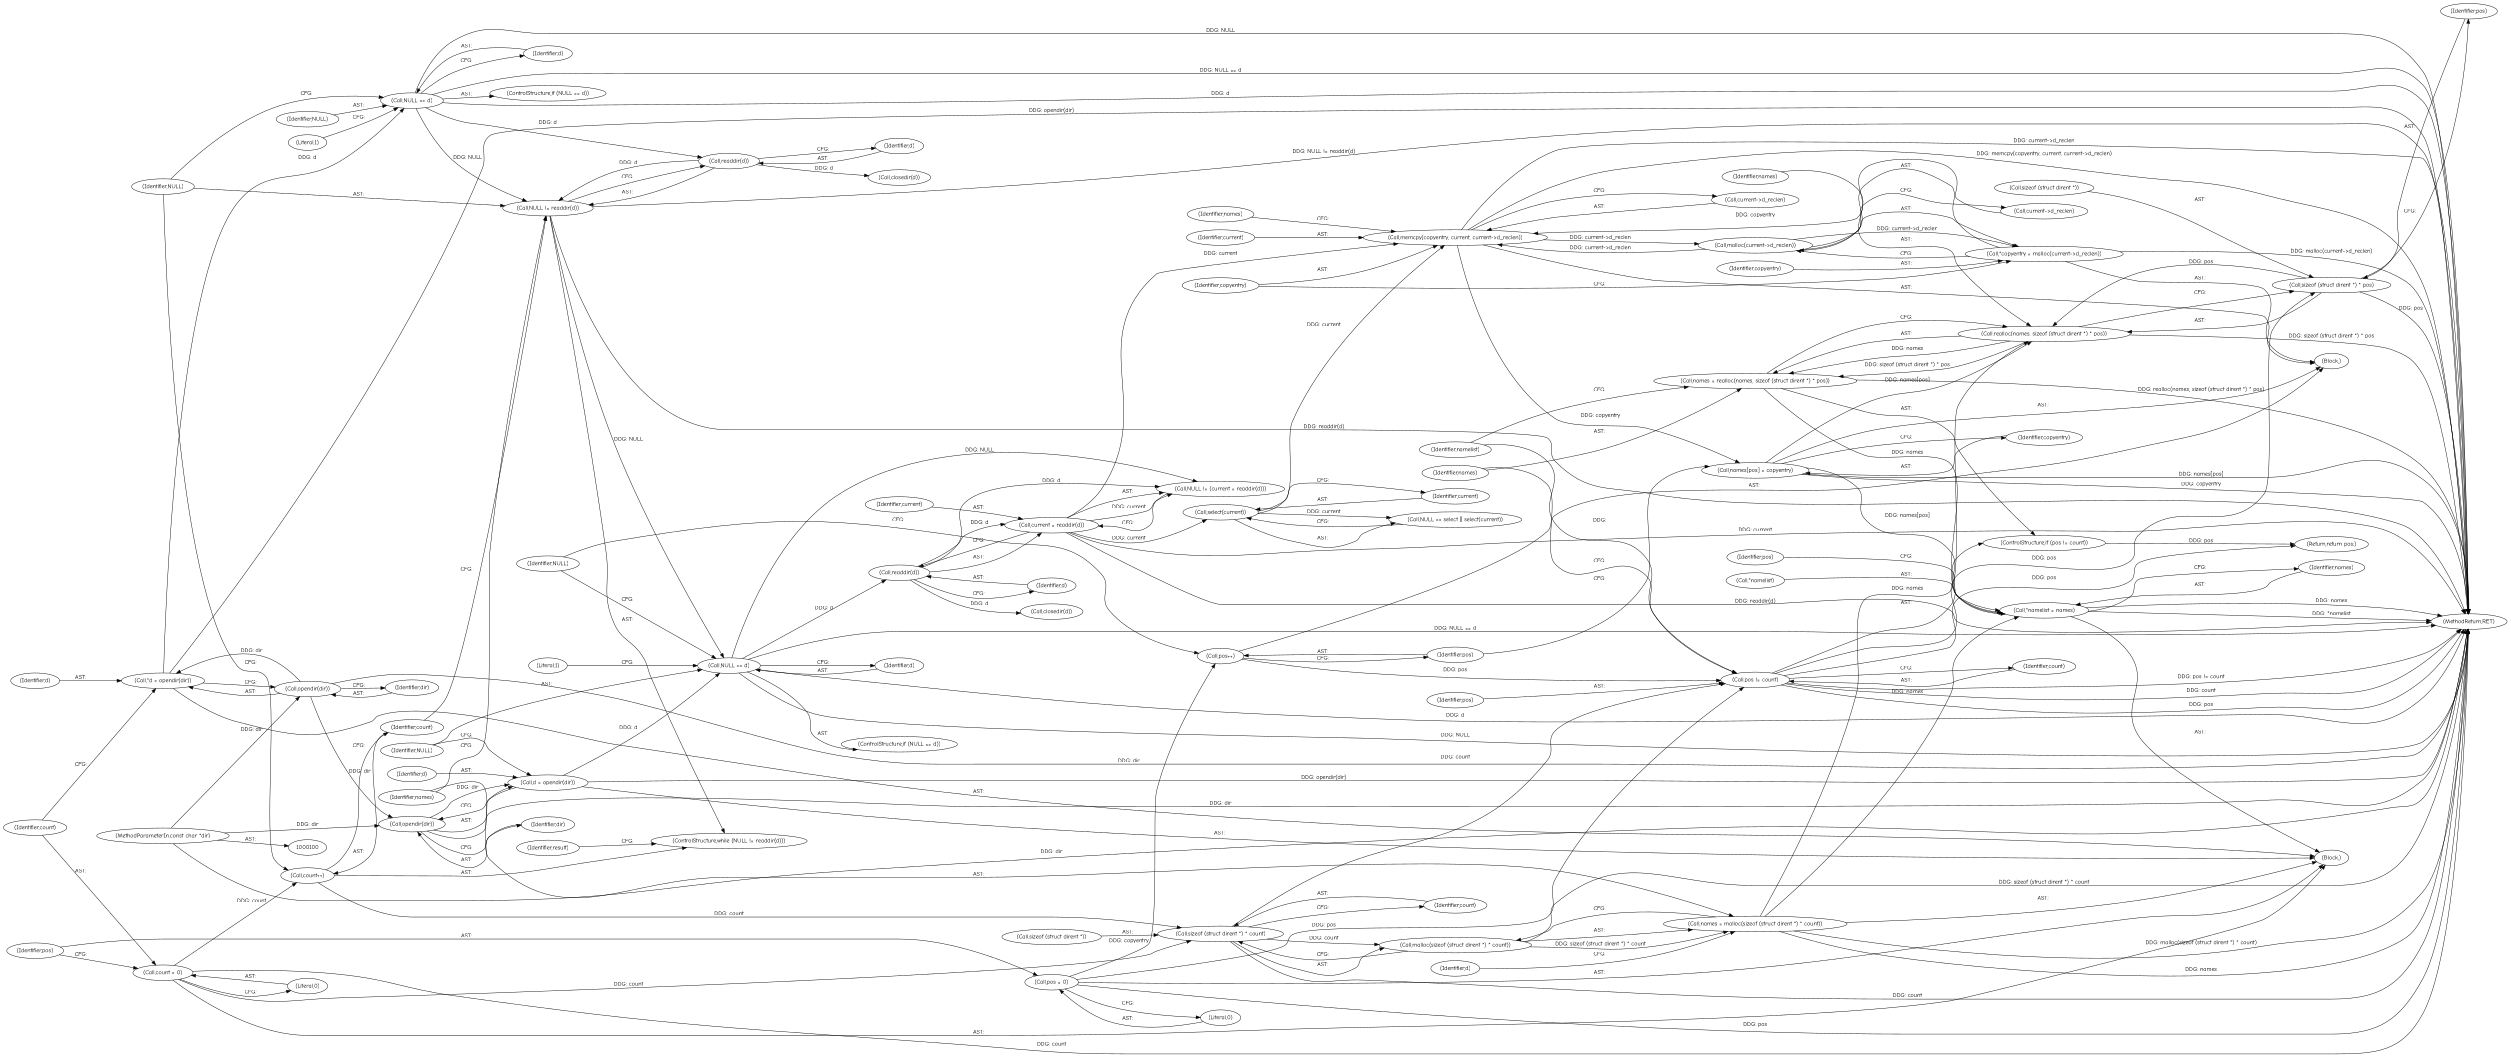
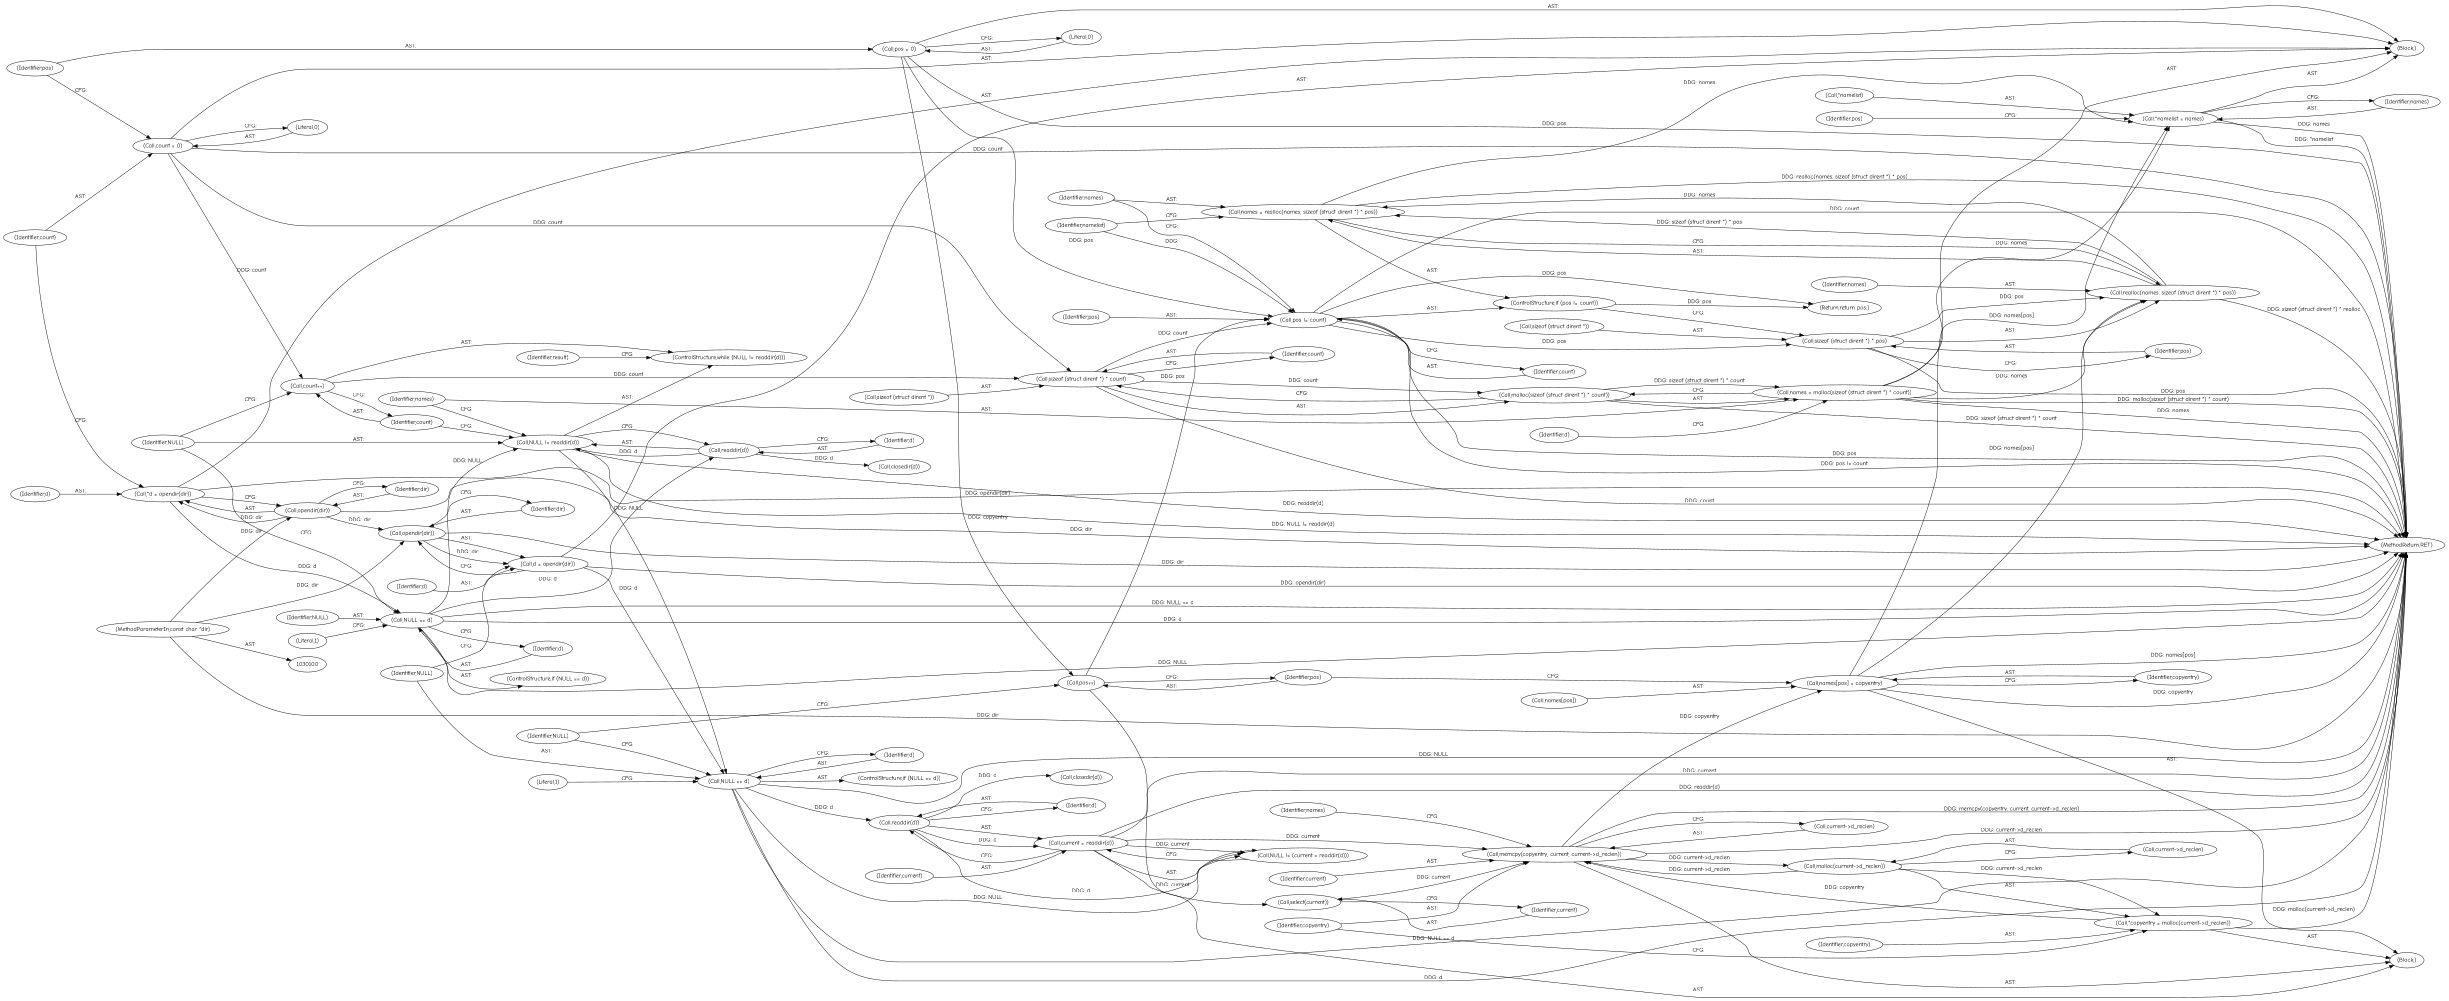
(1885, 258) -> none
(2195, 306) -> (1699, 321)
(2332, 336) -> (2314, 309)
(1455, 520) -> none
none -> (1554, 701)
(308, 847) -> (308, 664)
